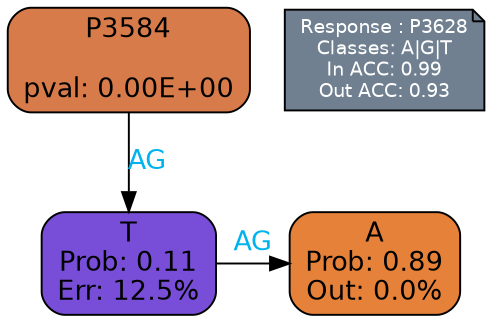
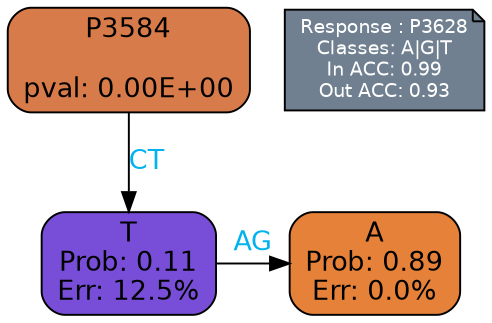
(147, 162) -> (147, 162)
(375, 264) -> (375, 264)
